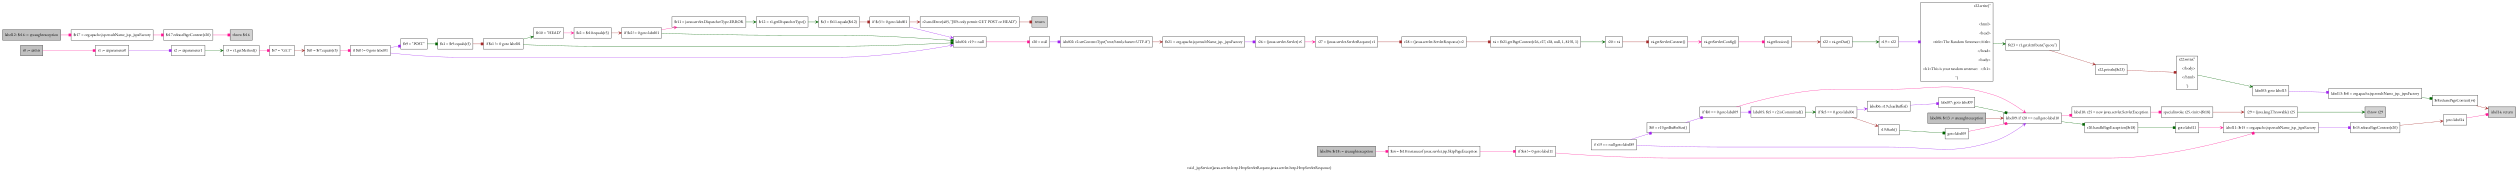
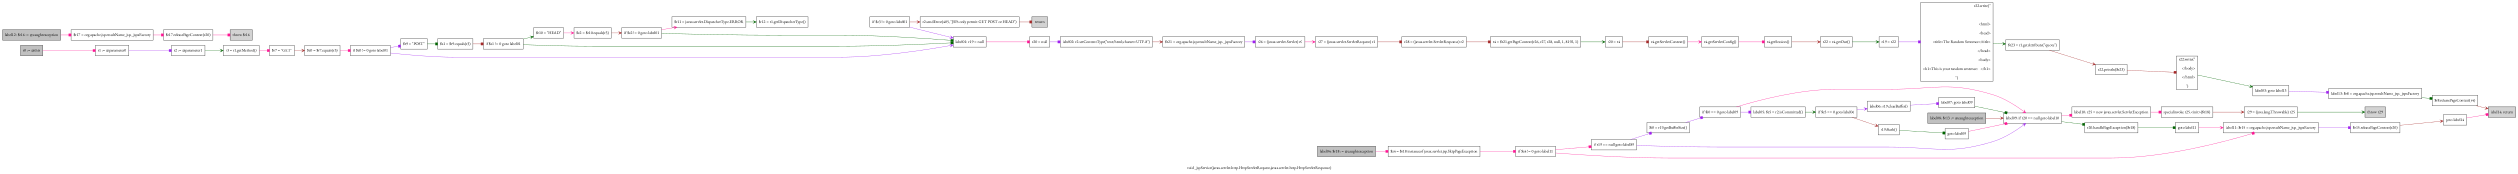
(839, 22) -> none
none -> (1572, 148)
